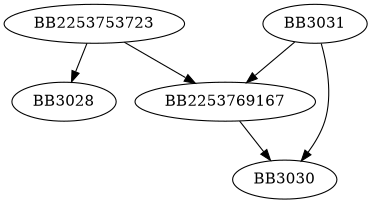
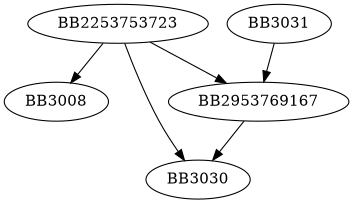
(329, 100) -> (148, 99)
(64, 102) -> (56, 102)
(225, 102) -> (259, 102)
